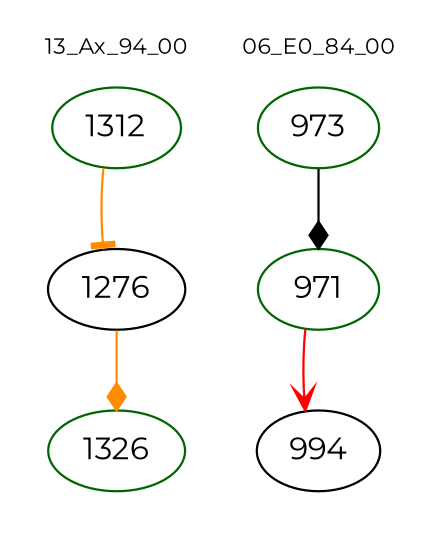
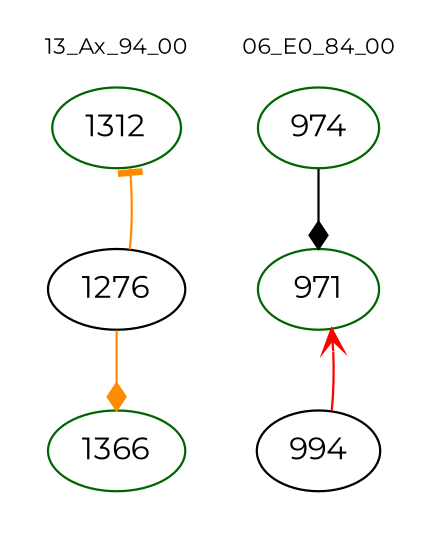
(319, 128) -> (319, 128)
(102, 203) -> (132, 215)
(304, 358) -> (334, 381)
(117, 451) -> (117, 451)
